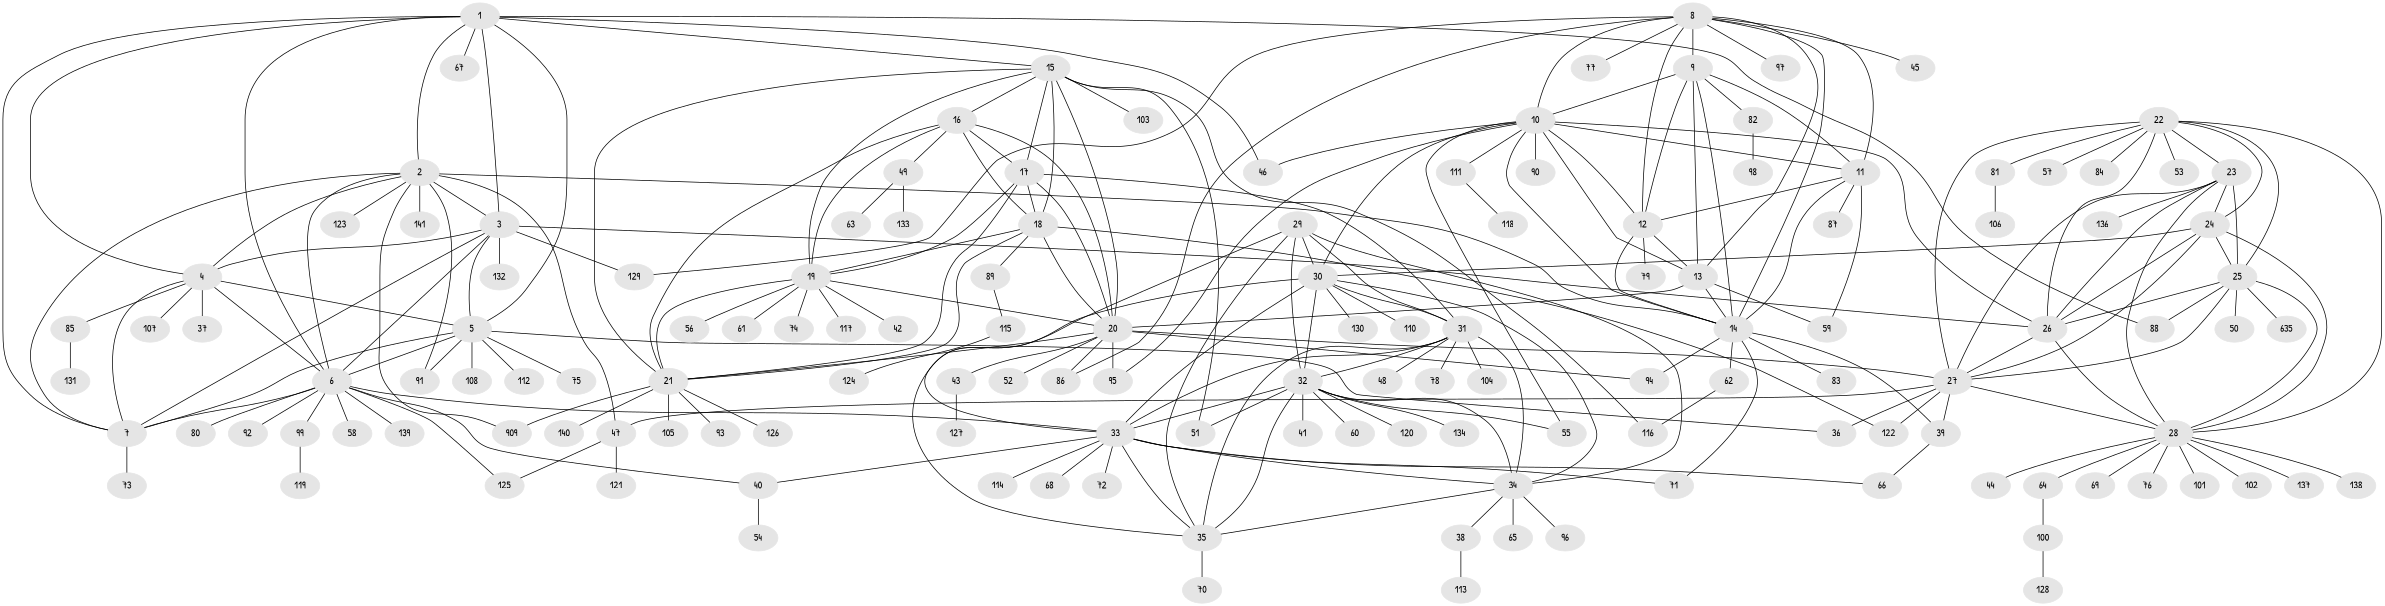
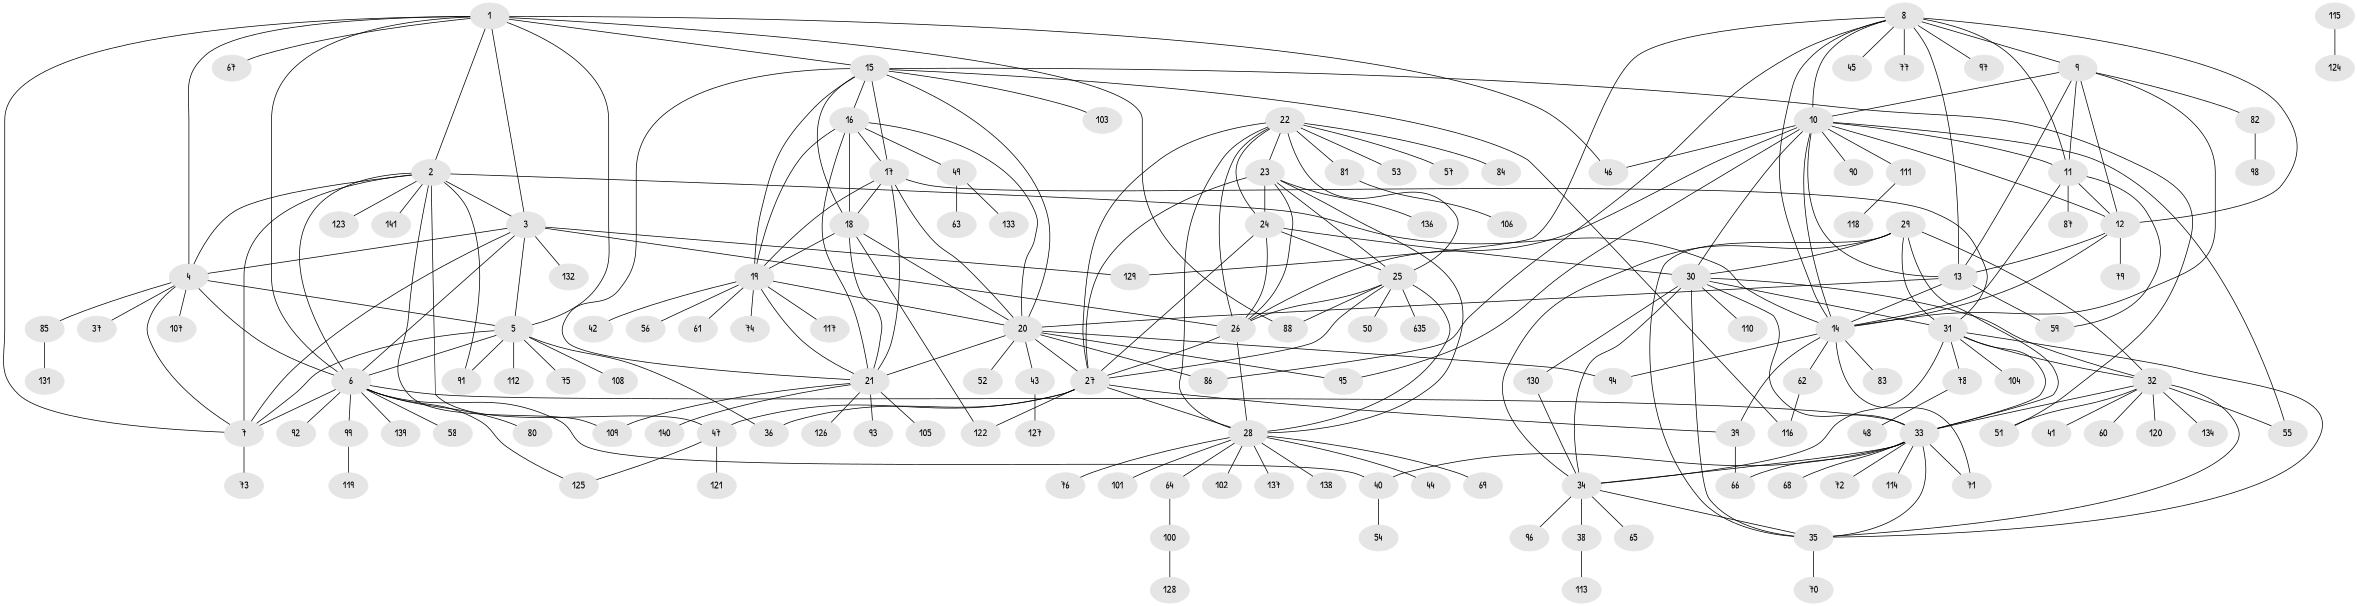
(990, 277) -> none
(2323, 346) -> none
(1424, 354) -> (1921, 404)
(1486, 421) -> (1557, 434)
(512, 434) -> (612, 434)
